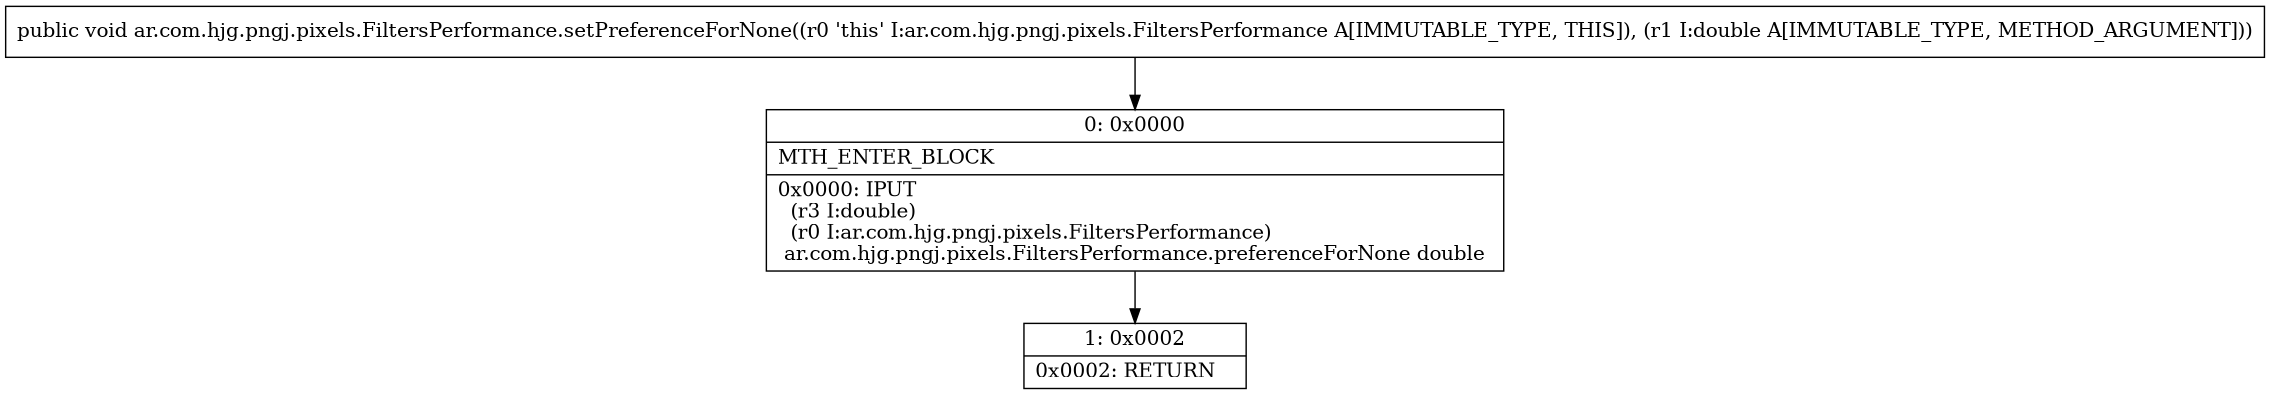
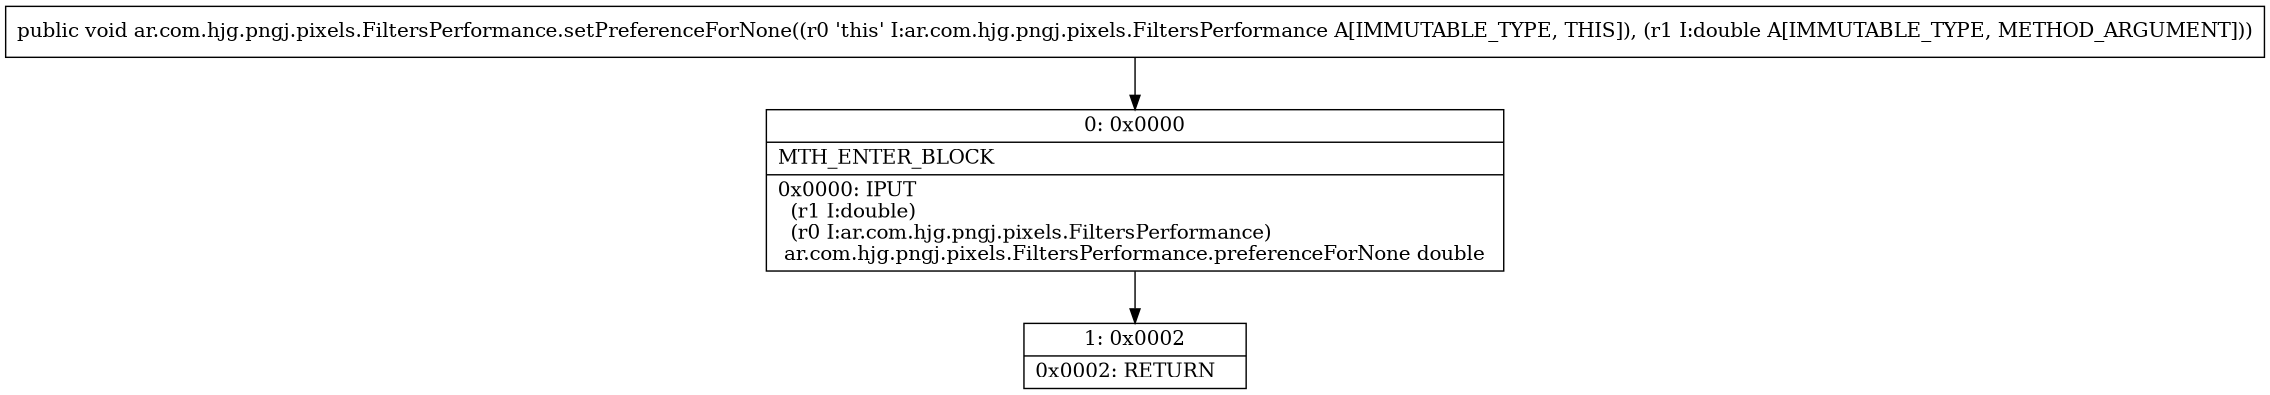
(847, 212) -> (847, 212)
